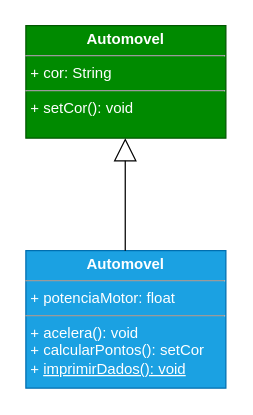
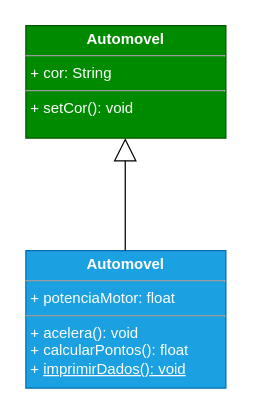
(125, 296) -> (119, 296)
